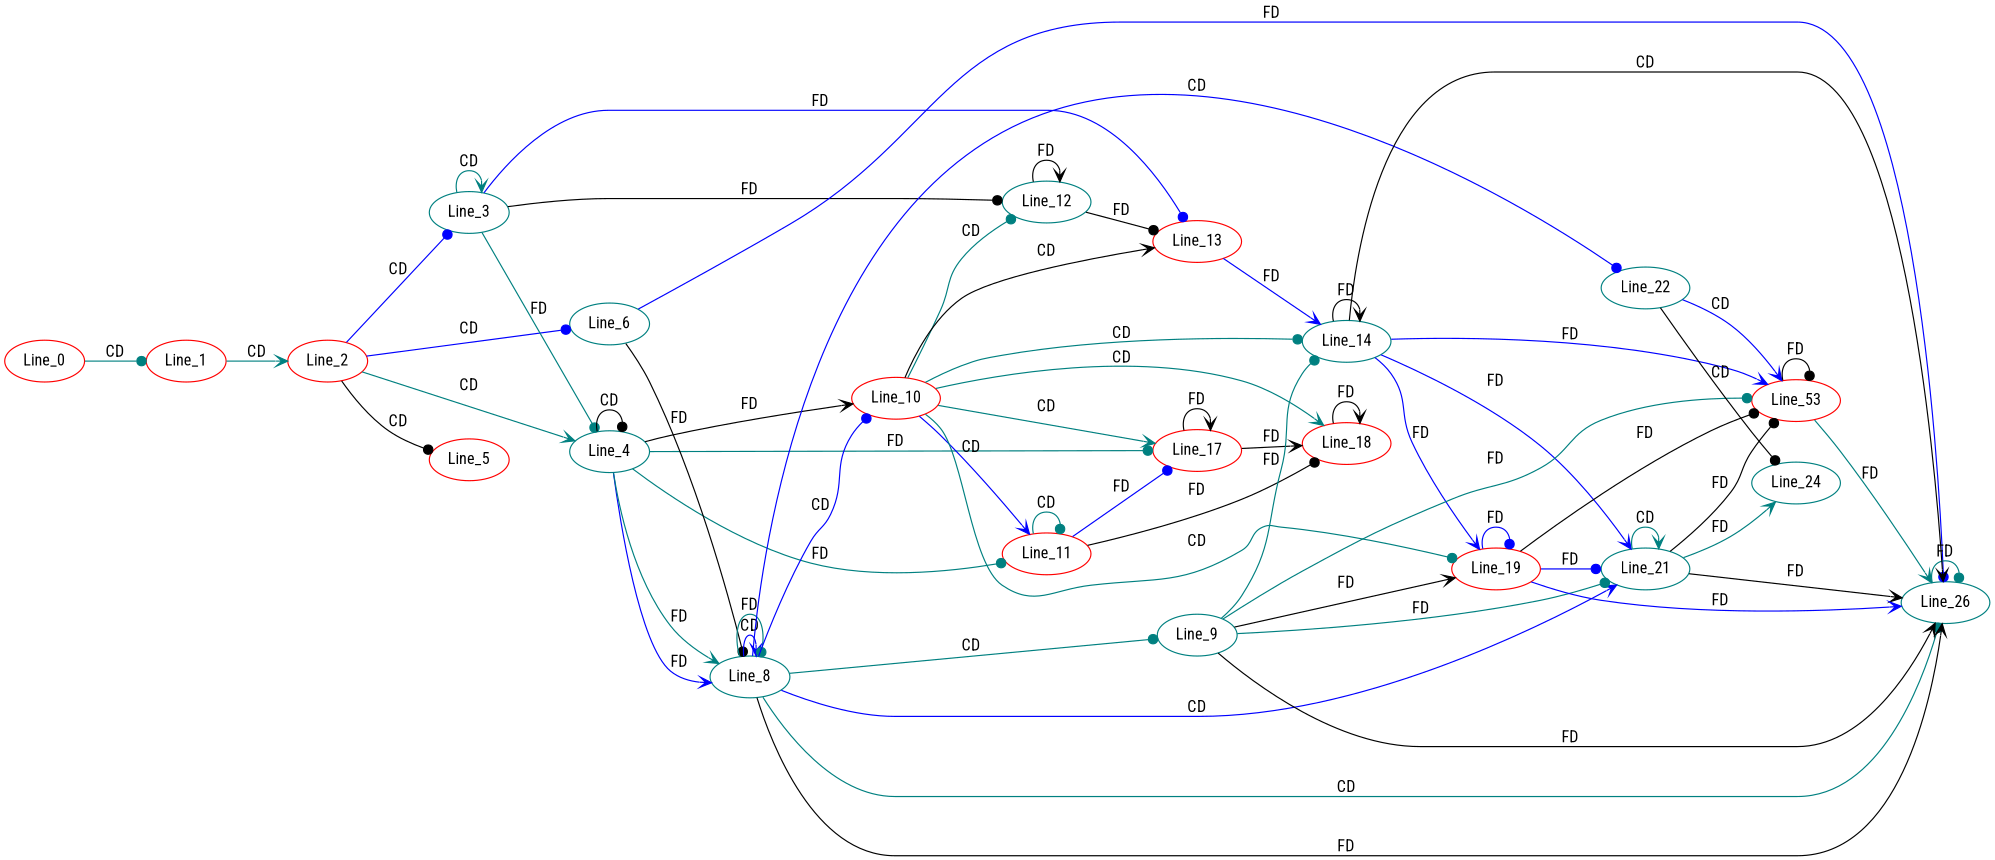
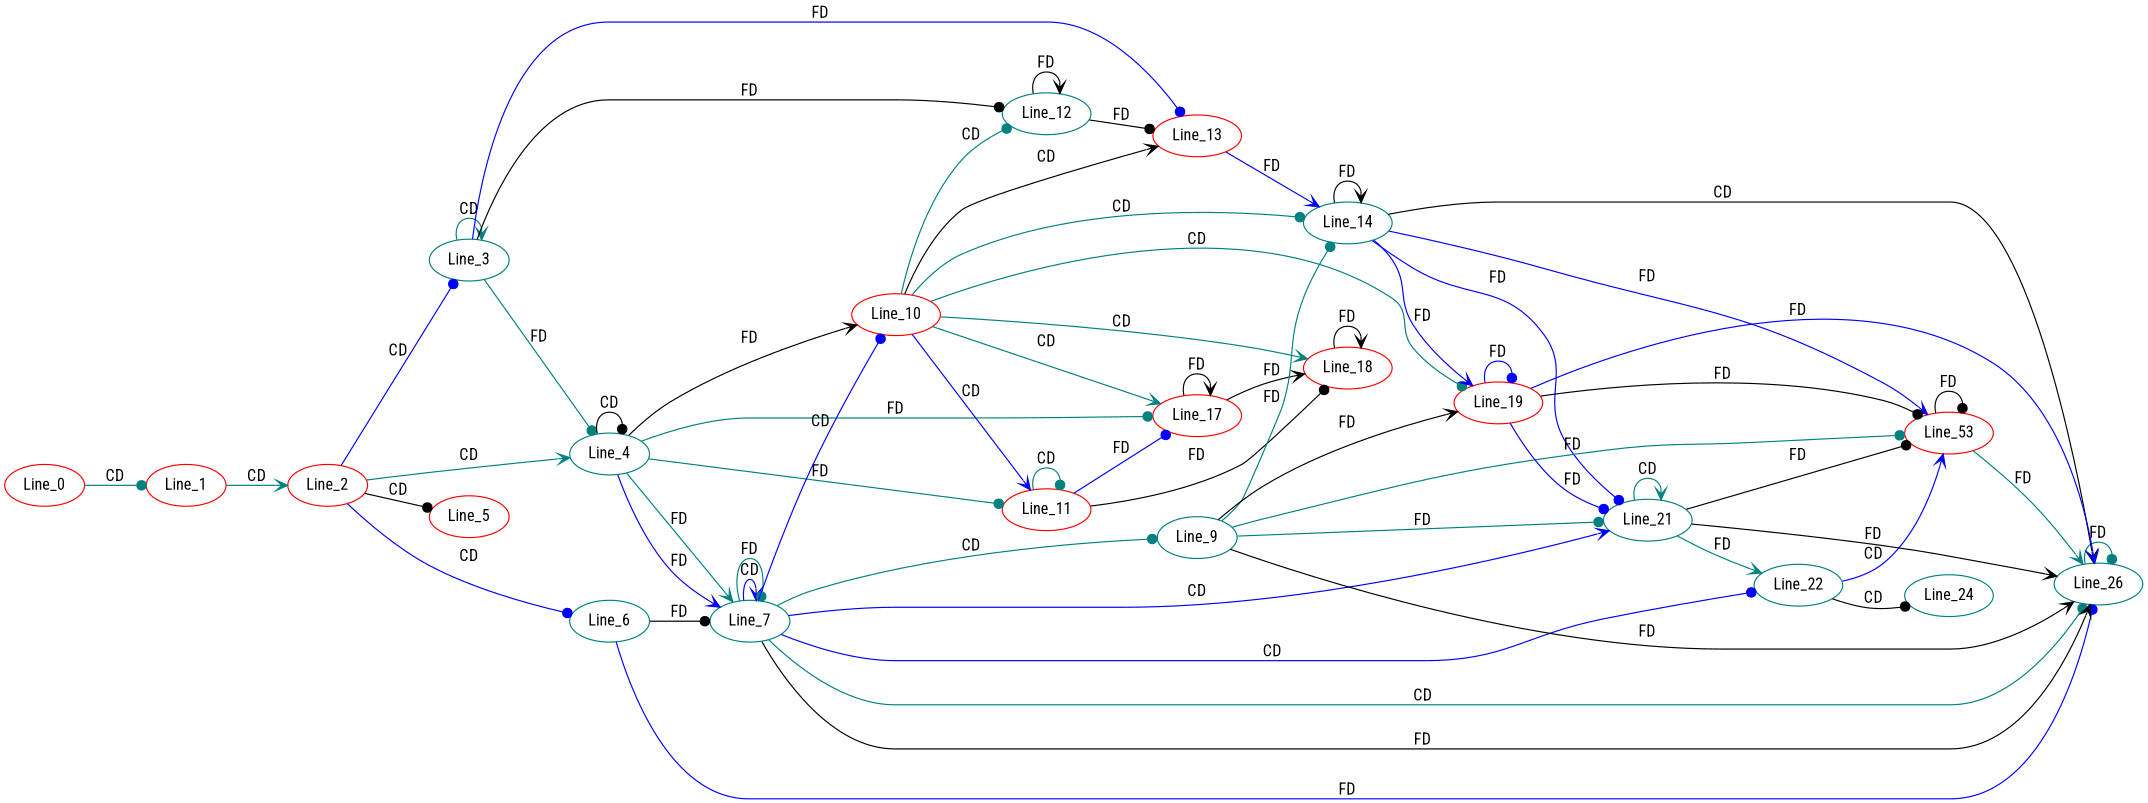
(1517, 428) -> (1540, 330)
(1727, 538) -> (1713, 554)
(750, 677) -> (750, 621)
